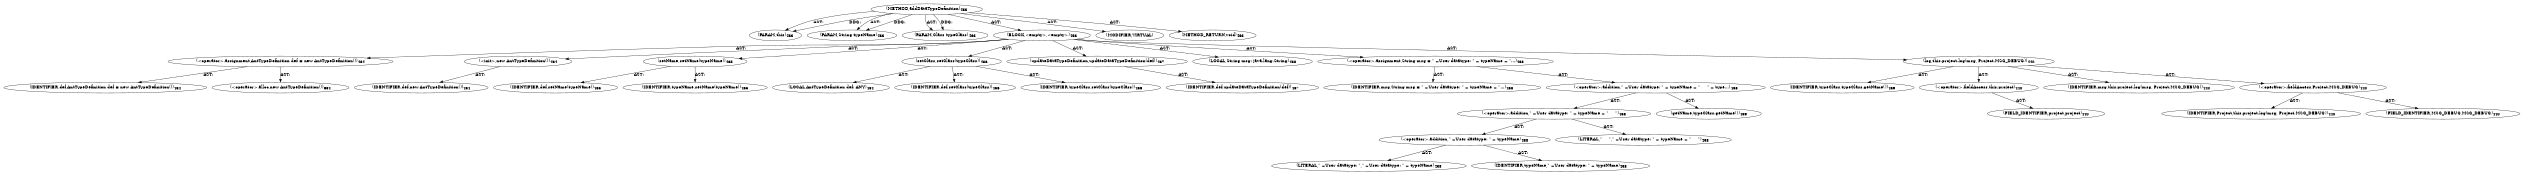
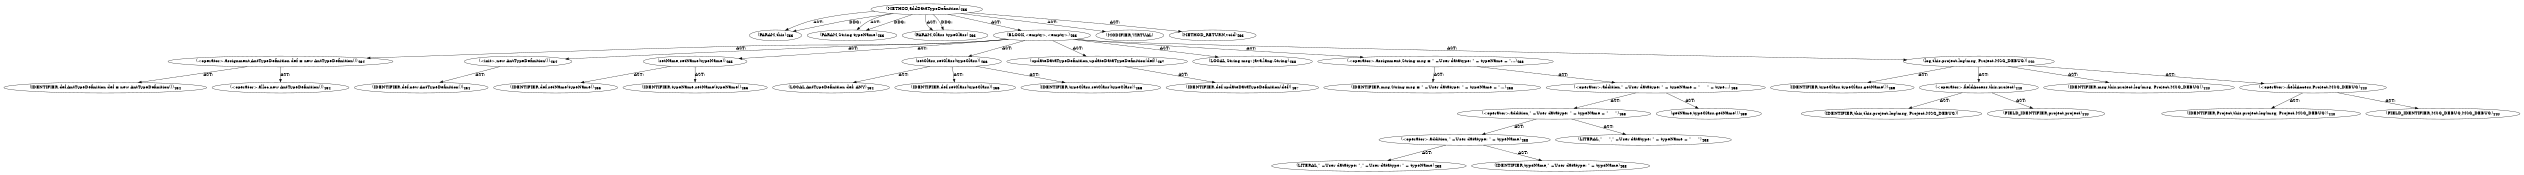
(327, 87) -> (327, 87)
none -> (1892, 114)
